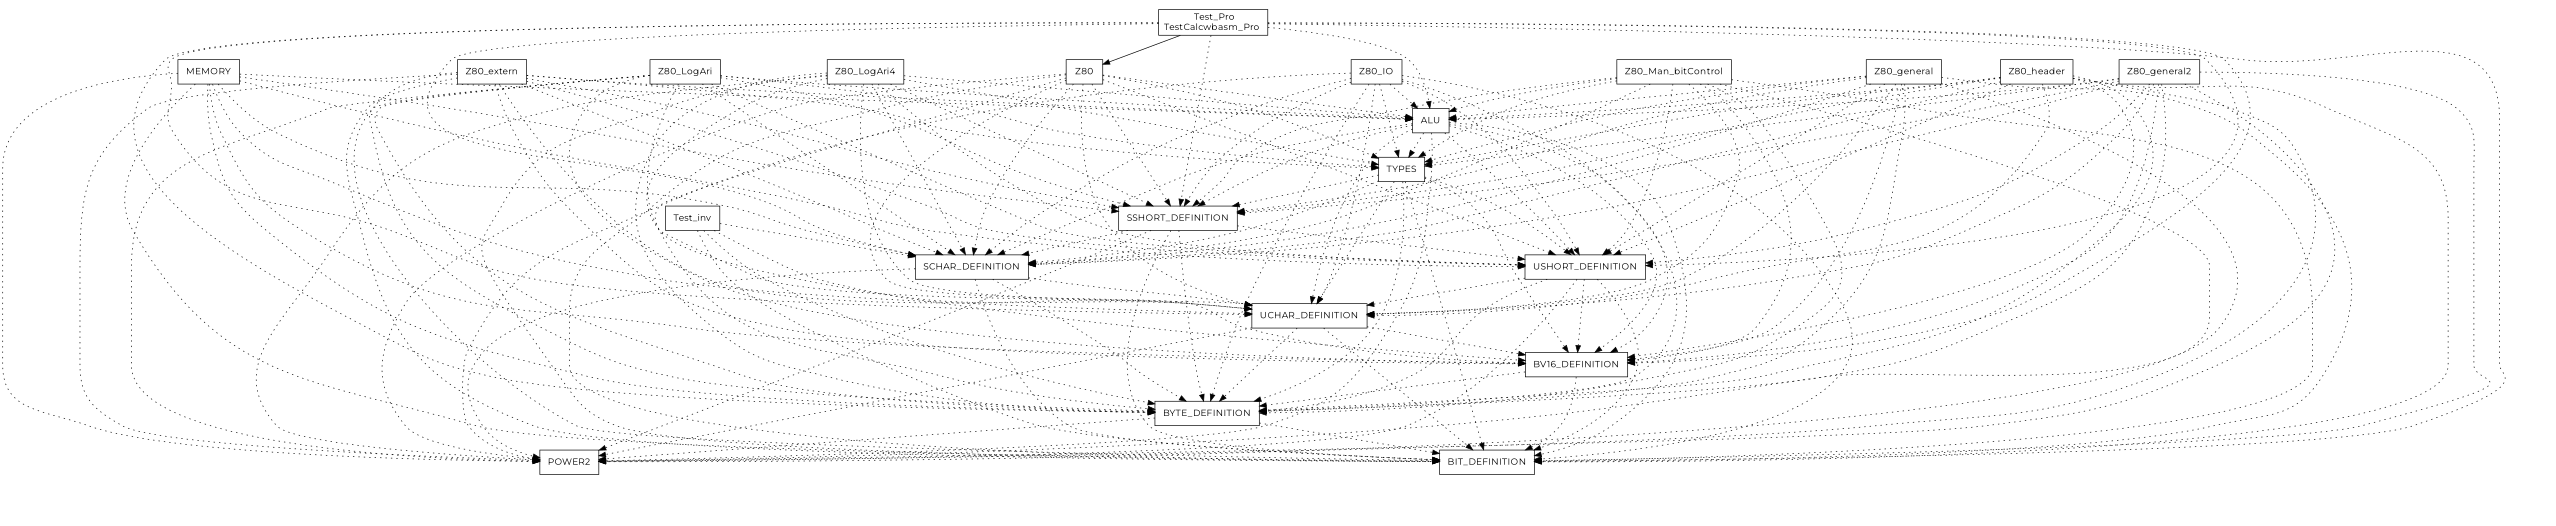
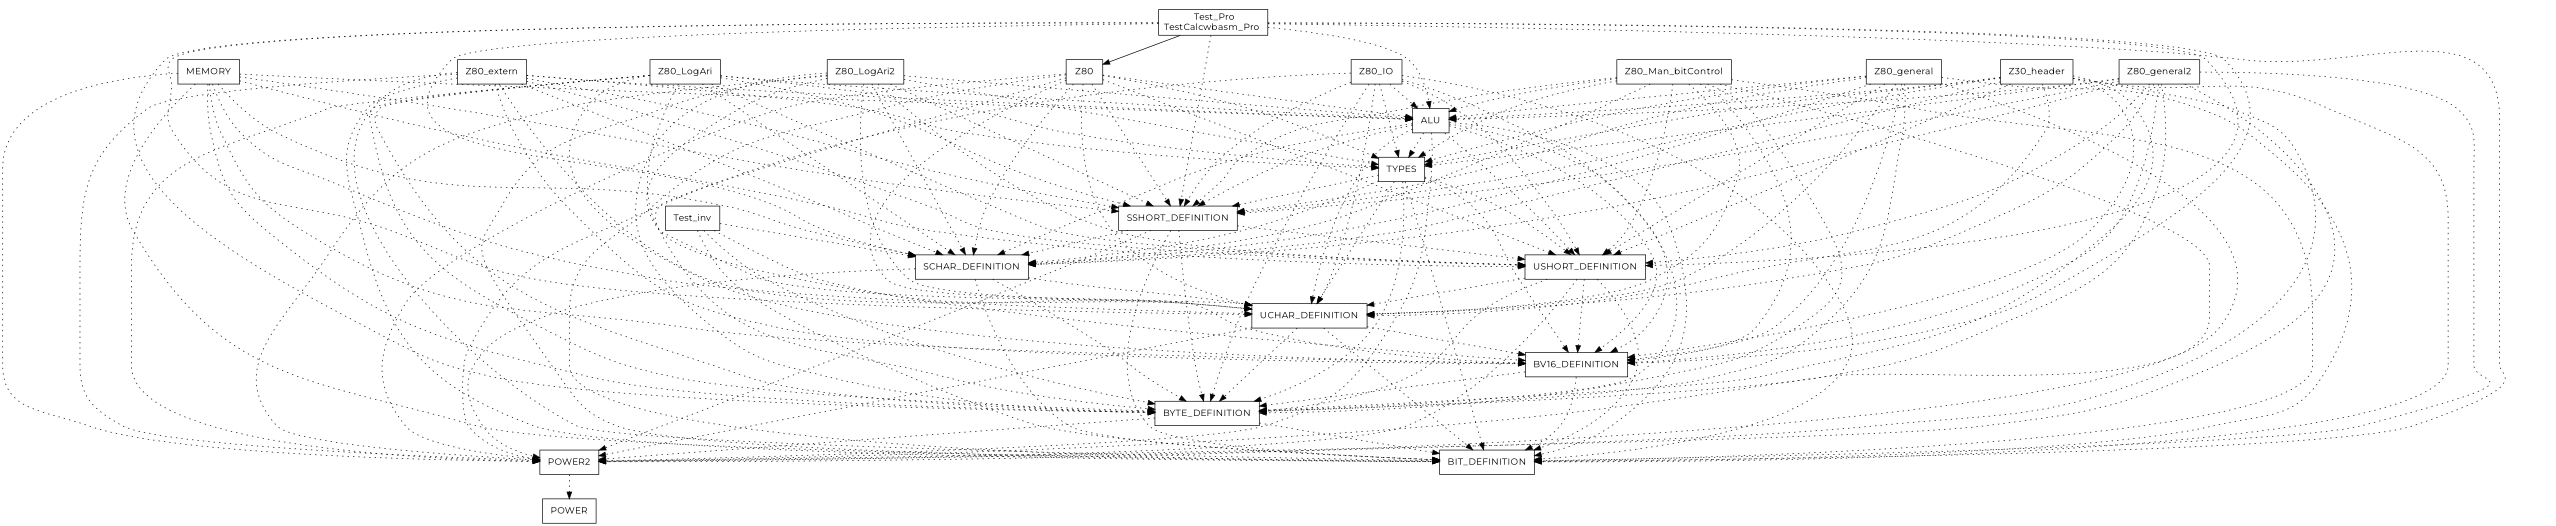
(866, 72) -> (866, 72)
(2037, 72) -> (2037, 72)
(1171, 141) -> none
none -> (569, 511)
